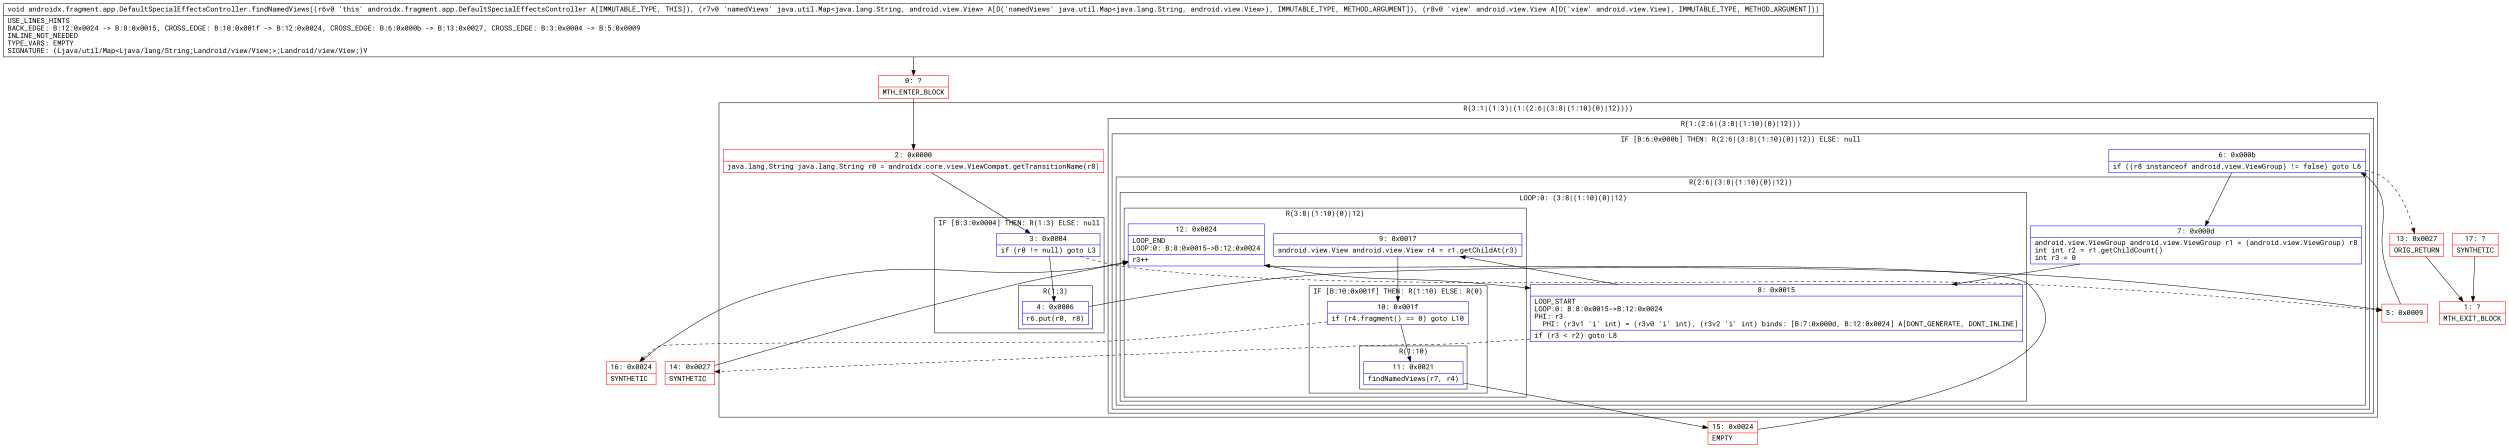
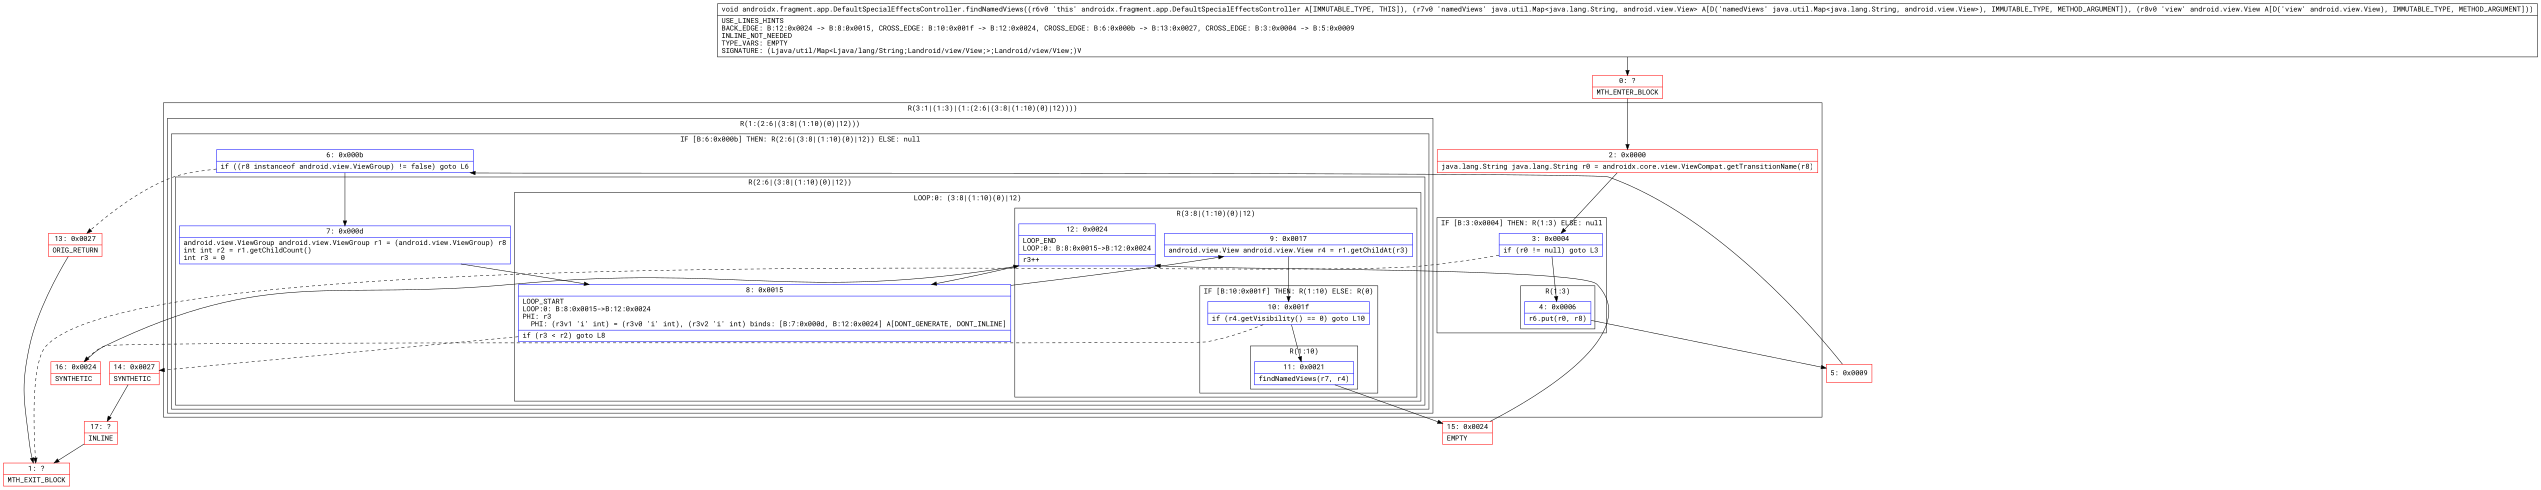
(2475, 250) -> (101, 438)
(1728, 282) -> (711, 270)
(918, 309) -> (119, 401)
(1398, 319) -> (1289, 319)
